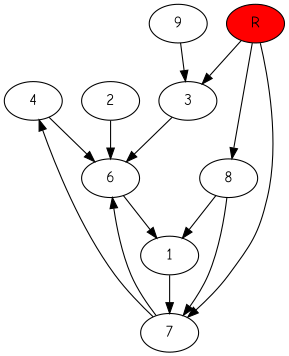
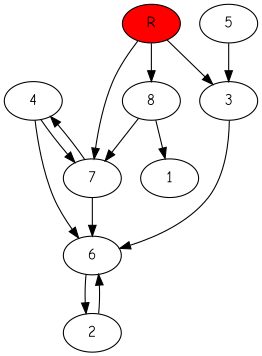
(178, 24) -> (229, 24)
(137, 213) -> (85, 289)
(170, 289) -> (54, 137)
